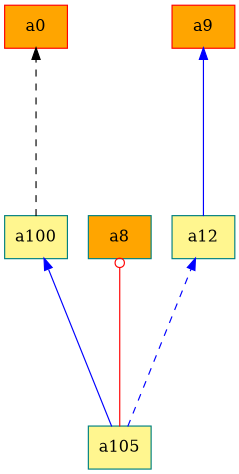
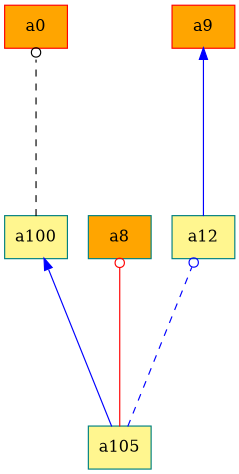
(36, 138) -> (36, 138)
(160, 347) -> (160, 347)
